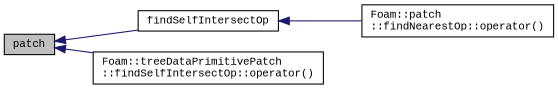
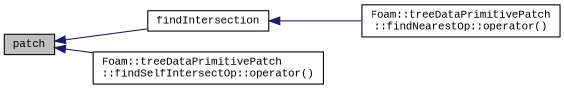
(208, 21) -> (208, 21)
(458, 21) -> (461, 21)
